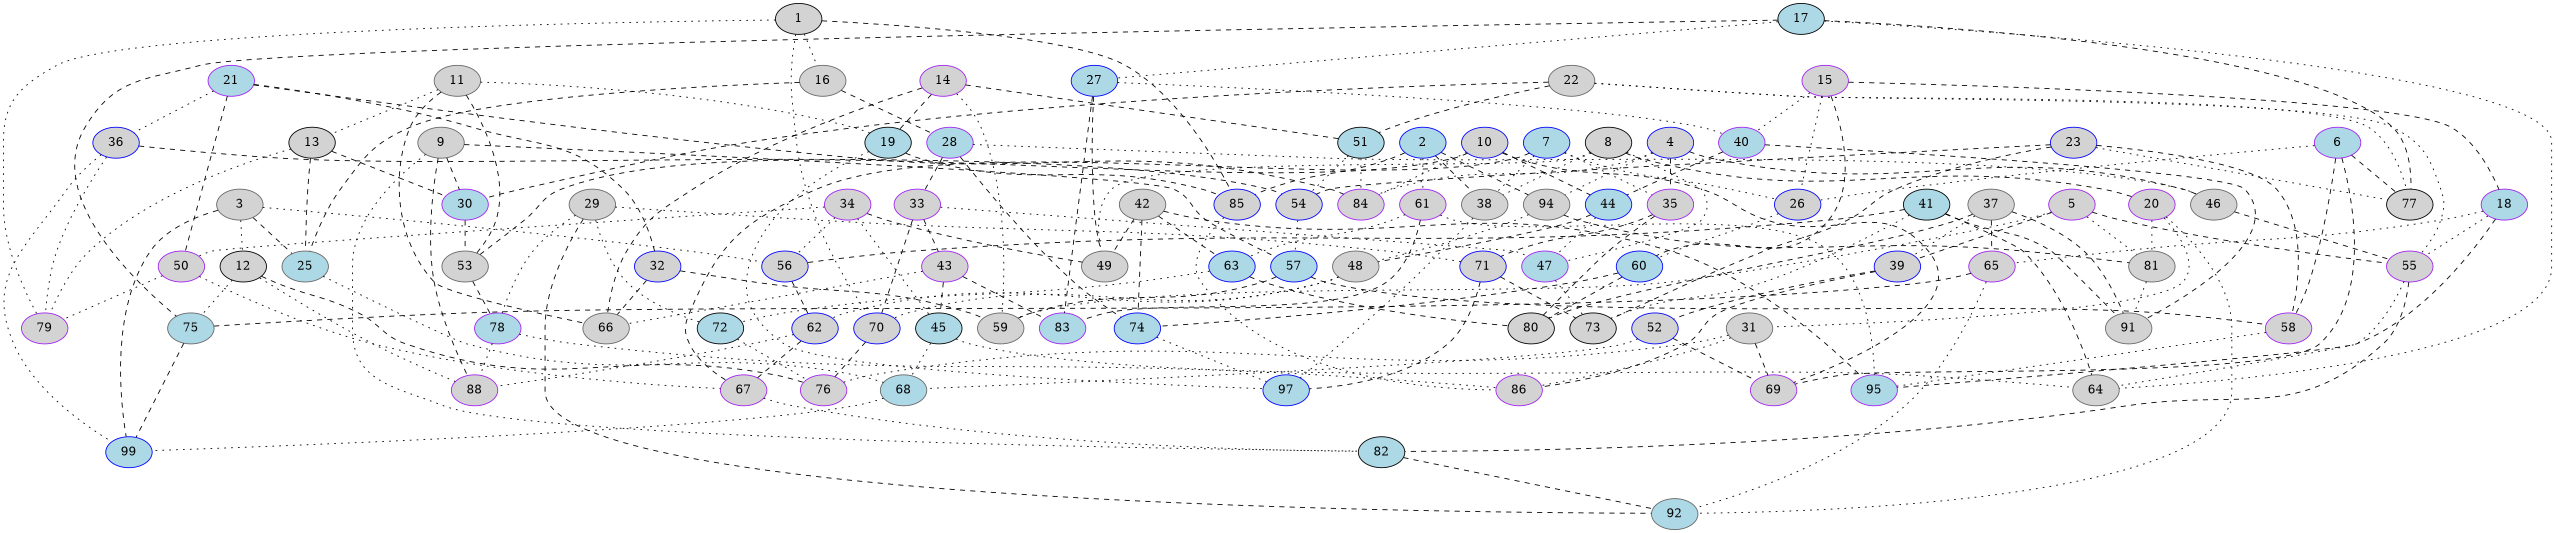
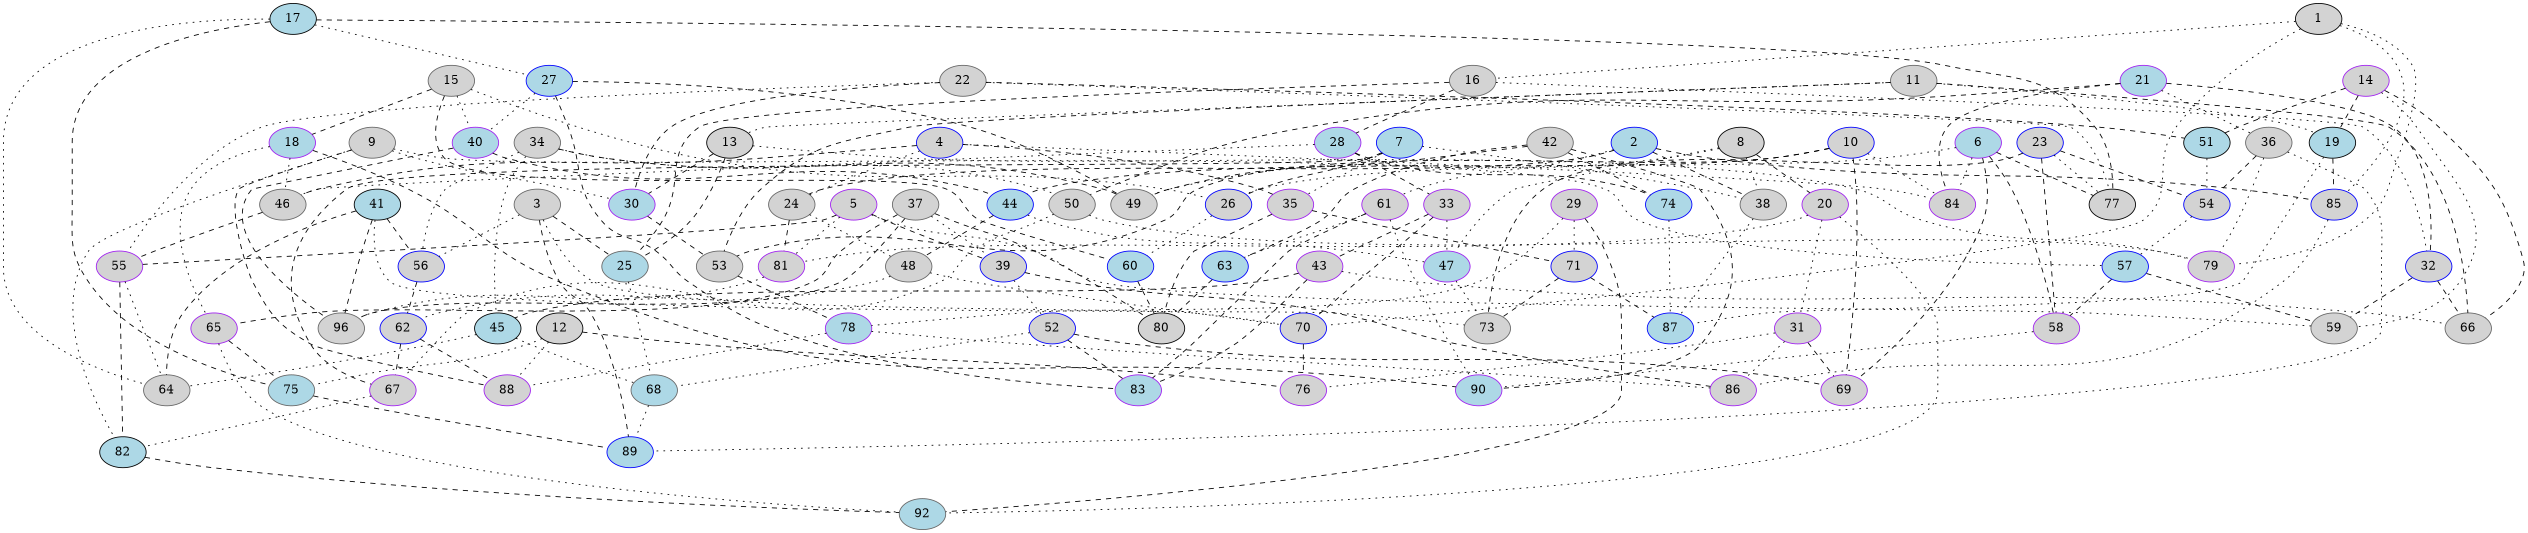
(1057, 45) -> (2403, 90)
(1825, 81) -> (451, 81)
none -> (1976, 102)
(116, 143) -> (2269, 143)
(881, 165) -> (1601, 188)
(453, 174) -> (539, 183)
(1361, 176) -> (1967, 170)
(1707, 185) -> (1311, 174)
(592, 205) -> (1574, 205)
(848, 205) -> (537, 143)
(1547, 205) -> (792, 205)
(242, 236) -> (896, 307)
(2457, 236) -> (288, 174)
(181, 267) -> (1072, 205)
(2152, 267) -> (781, 267)
(1728, 302) -> (1028, 297)
(1333, 312) -> none
(720, 328) -> none
(1593, 328) -> (1487, 328)
(1750, 328) -> (1798, 328)
(2129, 328) -> (341, 328)
(713, 351) -> (450, 356)
none -> (1095, 359)
(1286, 390) -> (1670, 328)
(1874, 390) -> (1479, 390)
(129, 452) -> (630, 452)
